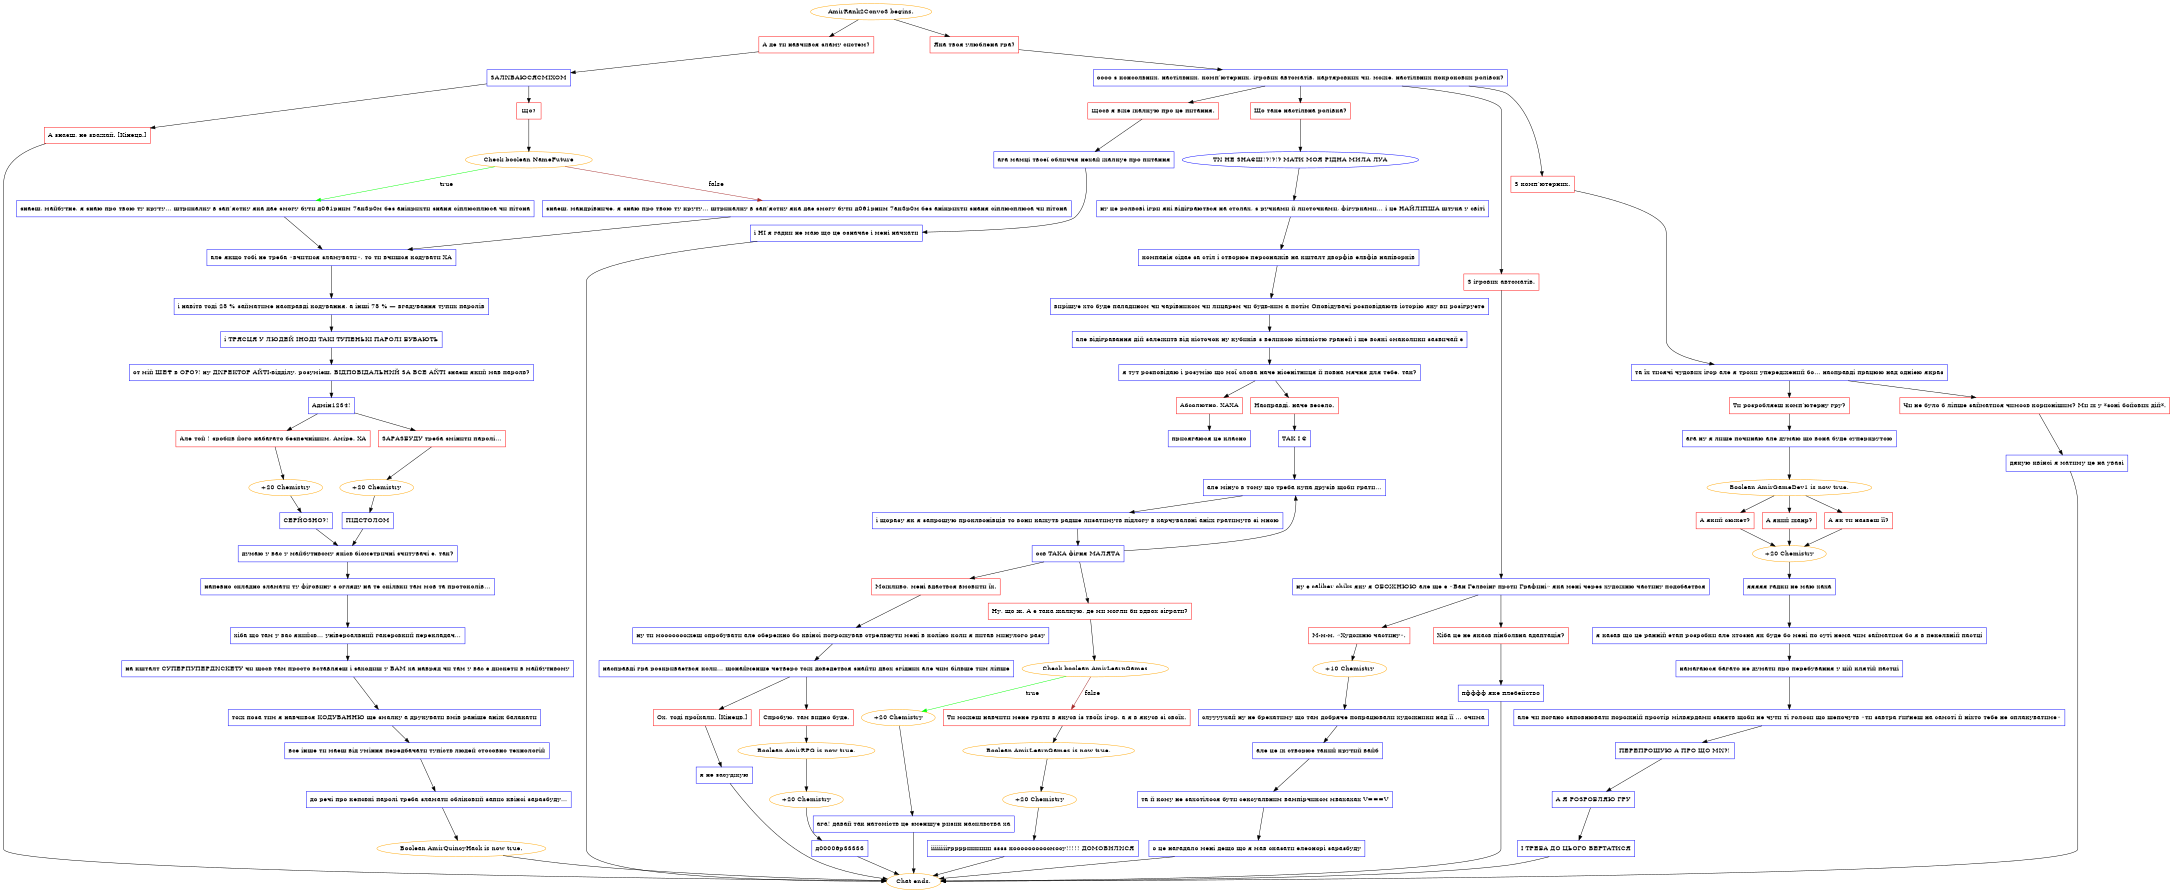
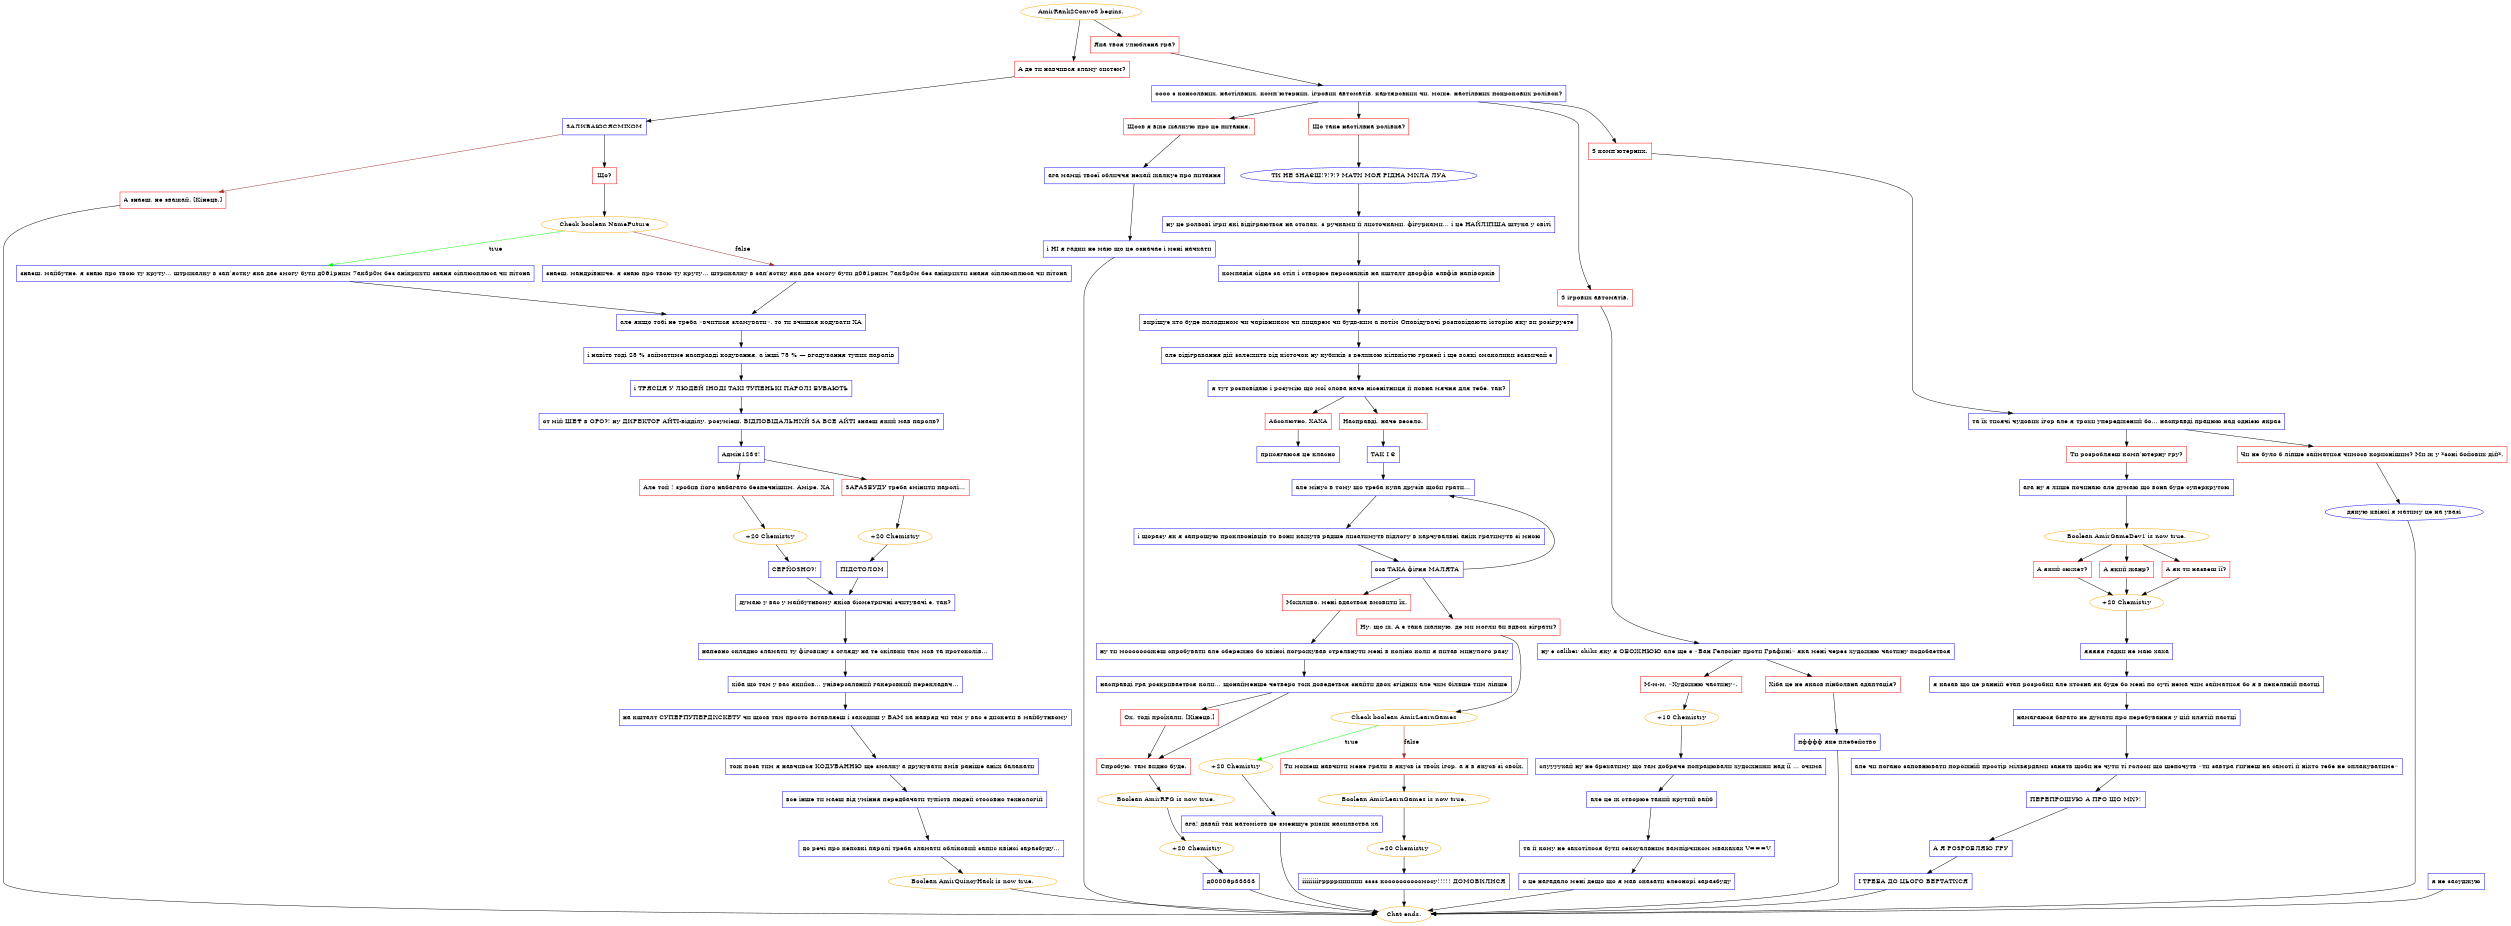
(321, 106) -> (393, 163)
(2067, 463) -> (2404, 512)
(712, 744) -> (1158, 740)
